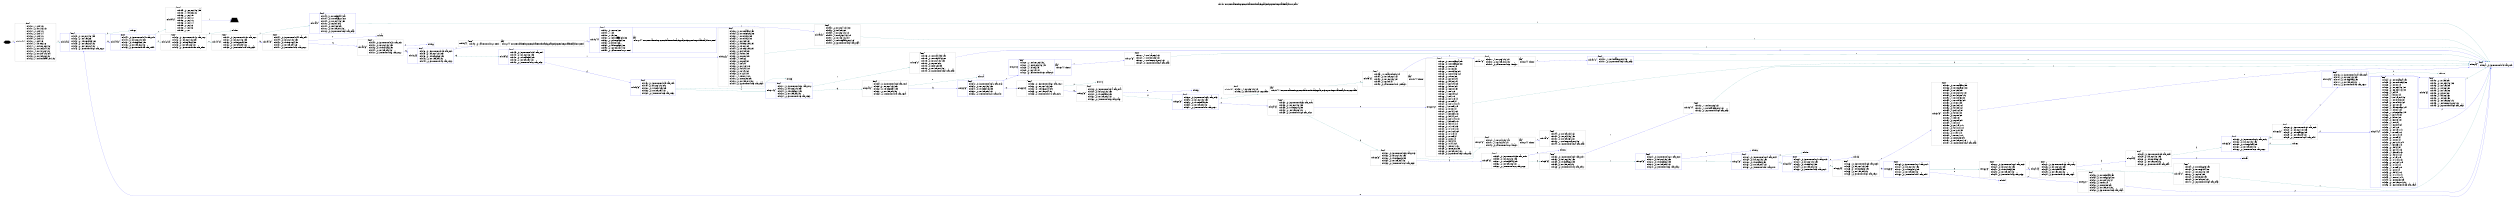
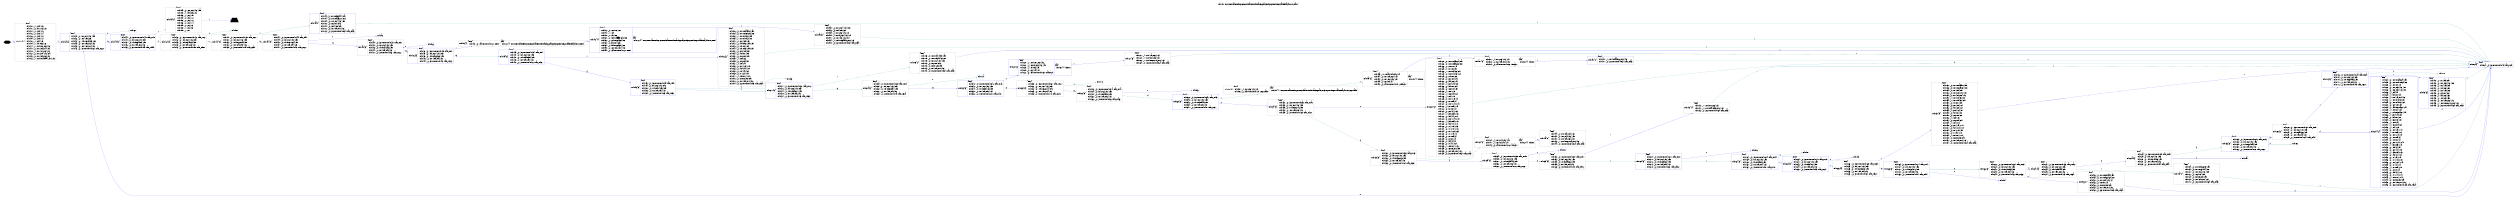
(415, 45) -> (416, 46)
